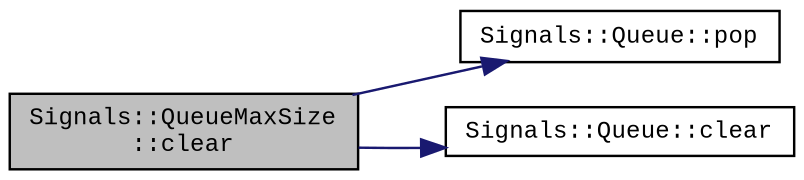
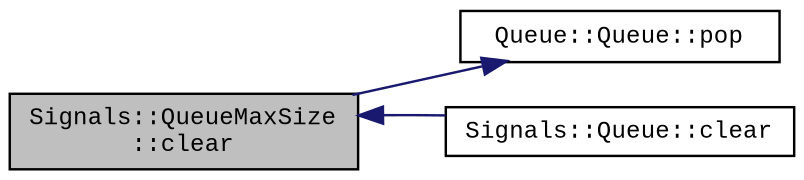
(620, 37) -> (620, 37)
(390, 148) -> (415, 115)
